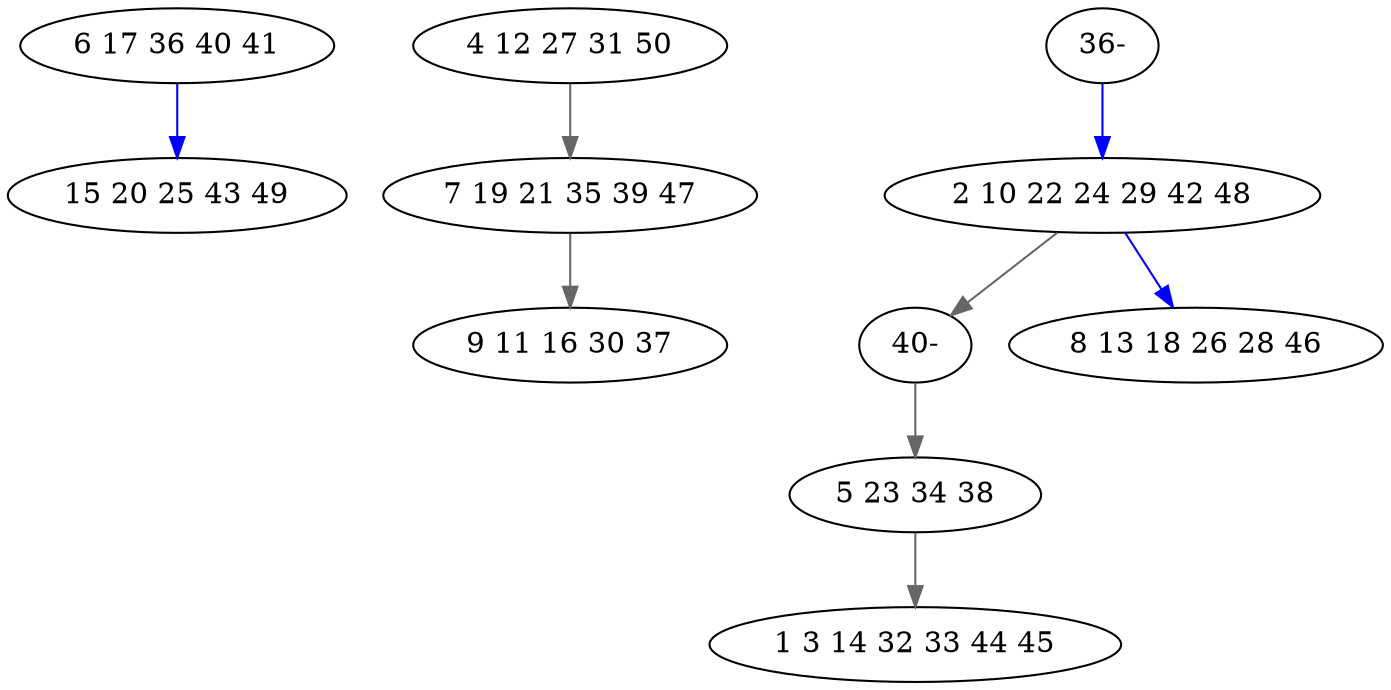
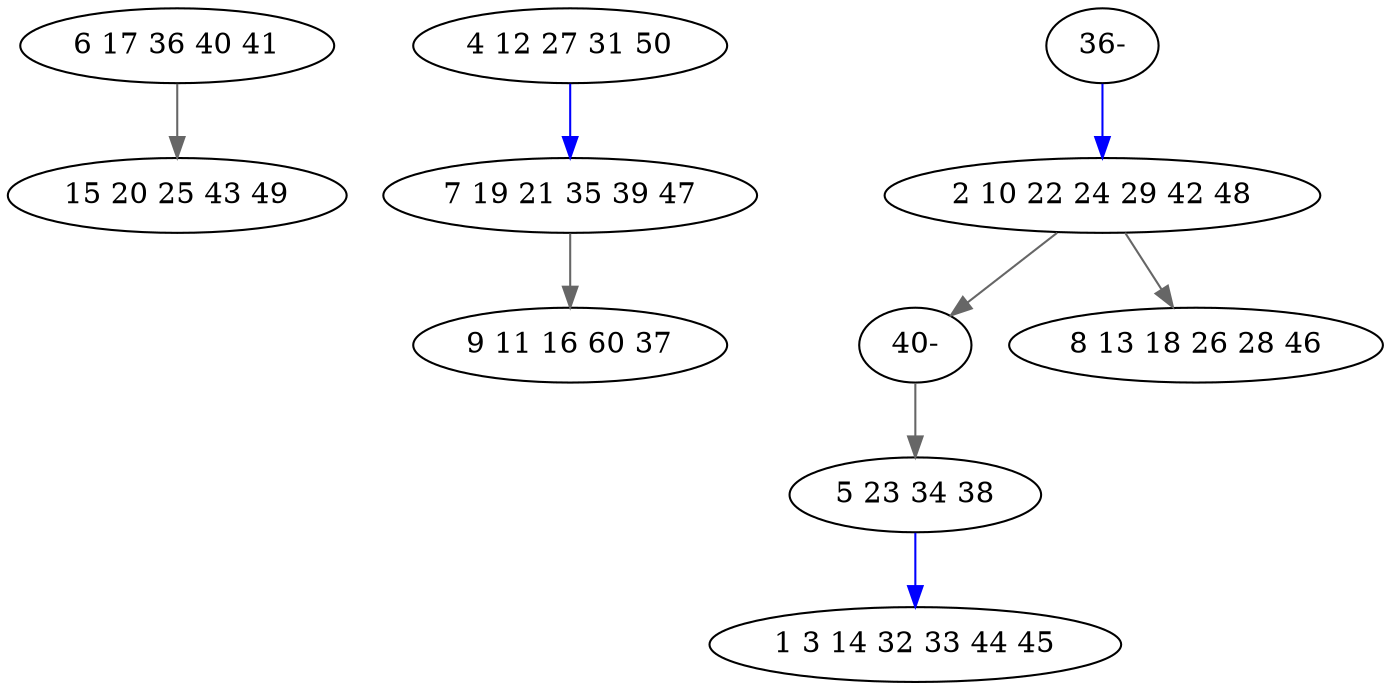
(177, 110) -> (177, 110)
(570, 110) -> (570, 110)
(1143, 261) -> (1143, 261)
(570, 345) -> (570, 345)
(915, 559) -> (915, 559)
